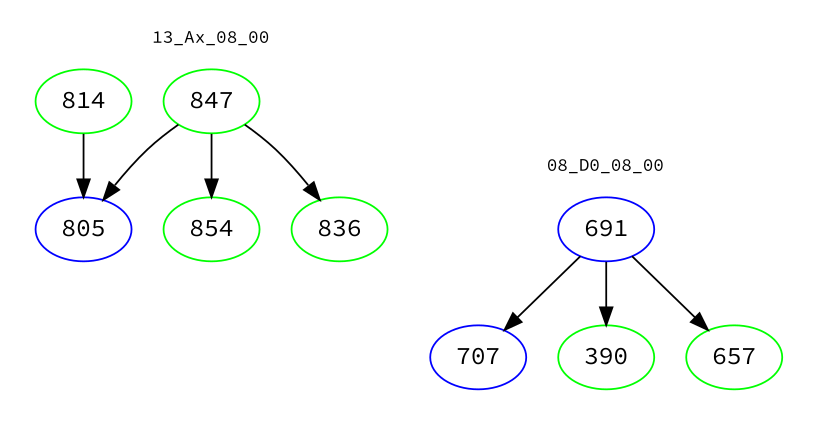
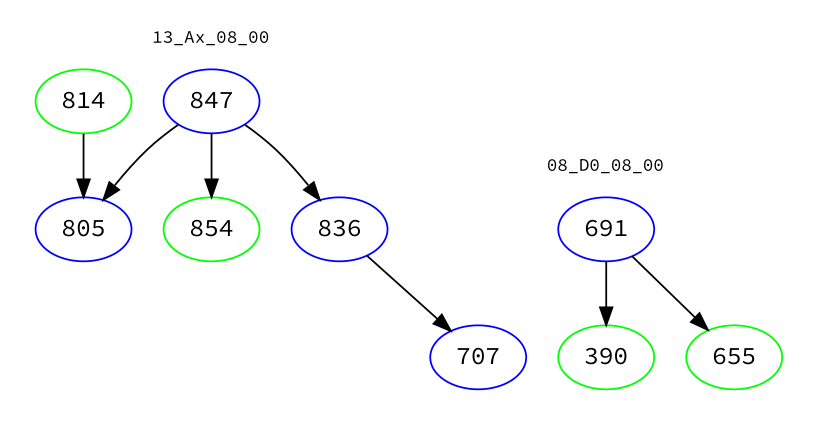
(212, 101) -> (212, 101)
(340, 229) -> (340, 229)
(549, 287) -> (402, 287)
(734, 357) -> (734, 357)
